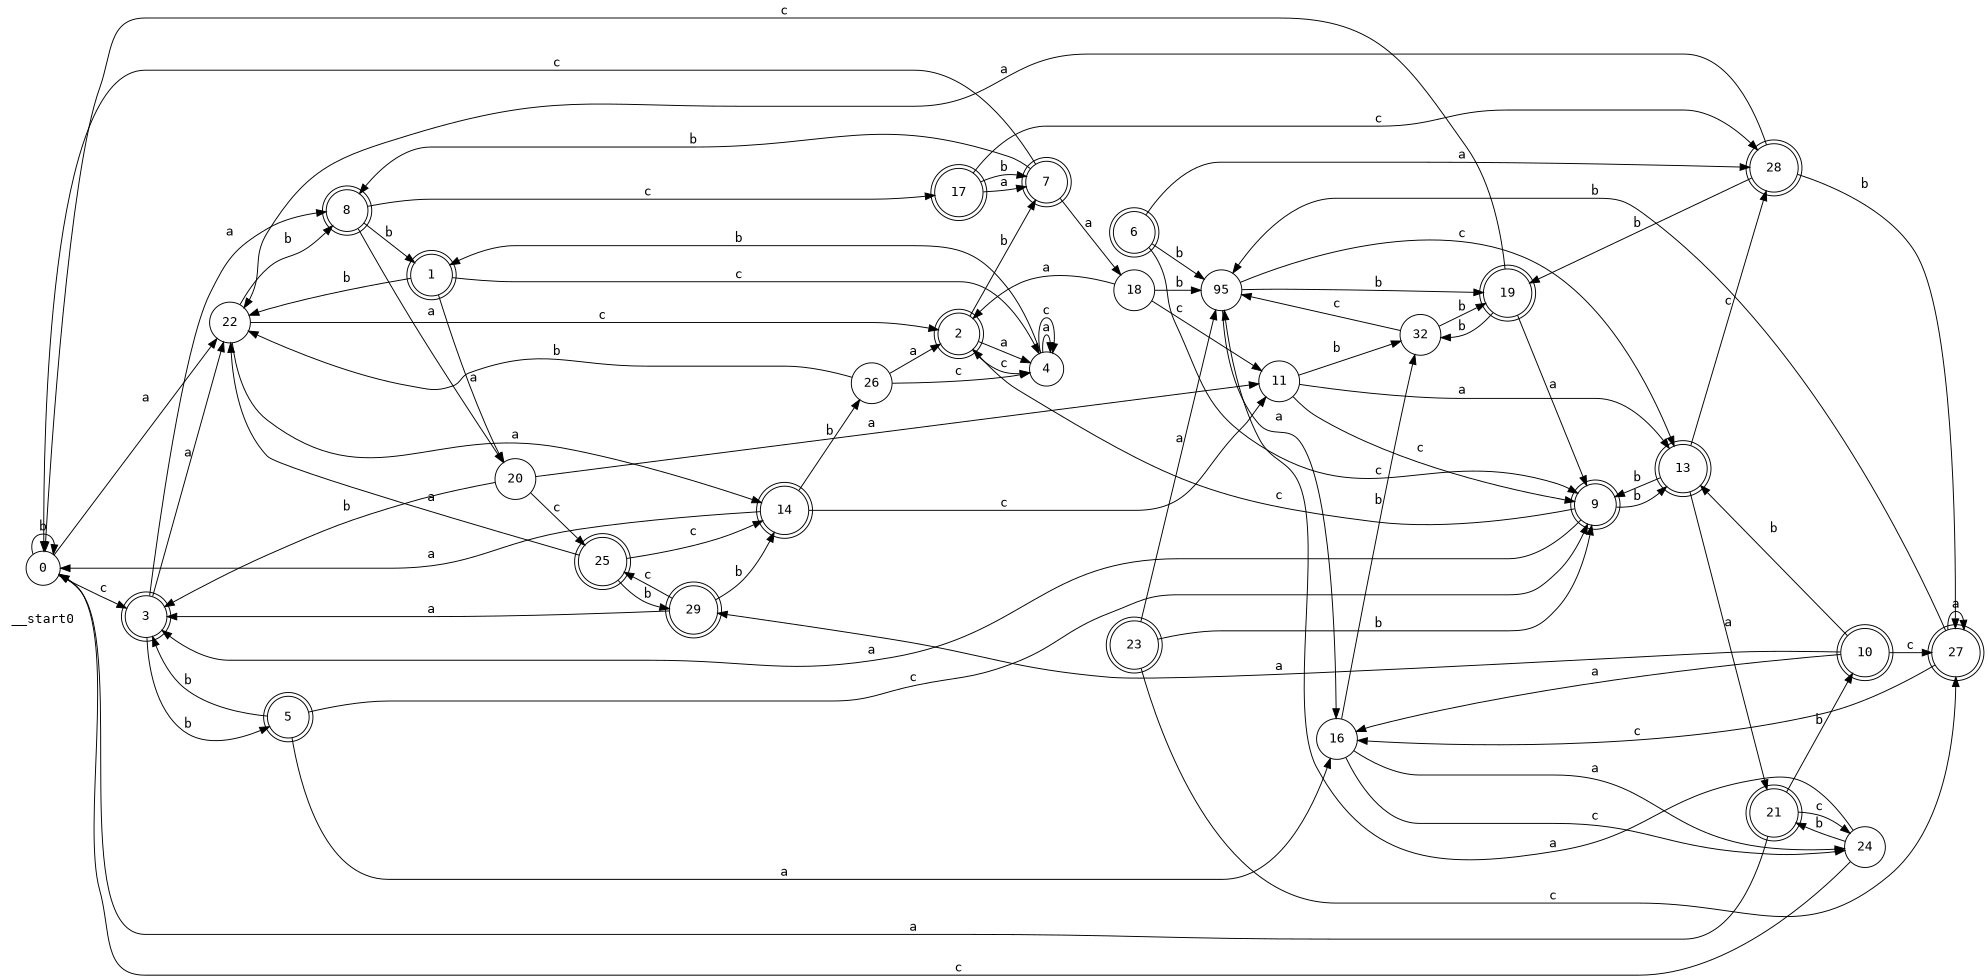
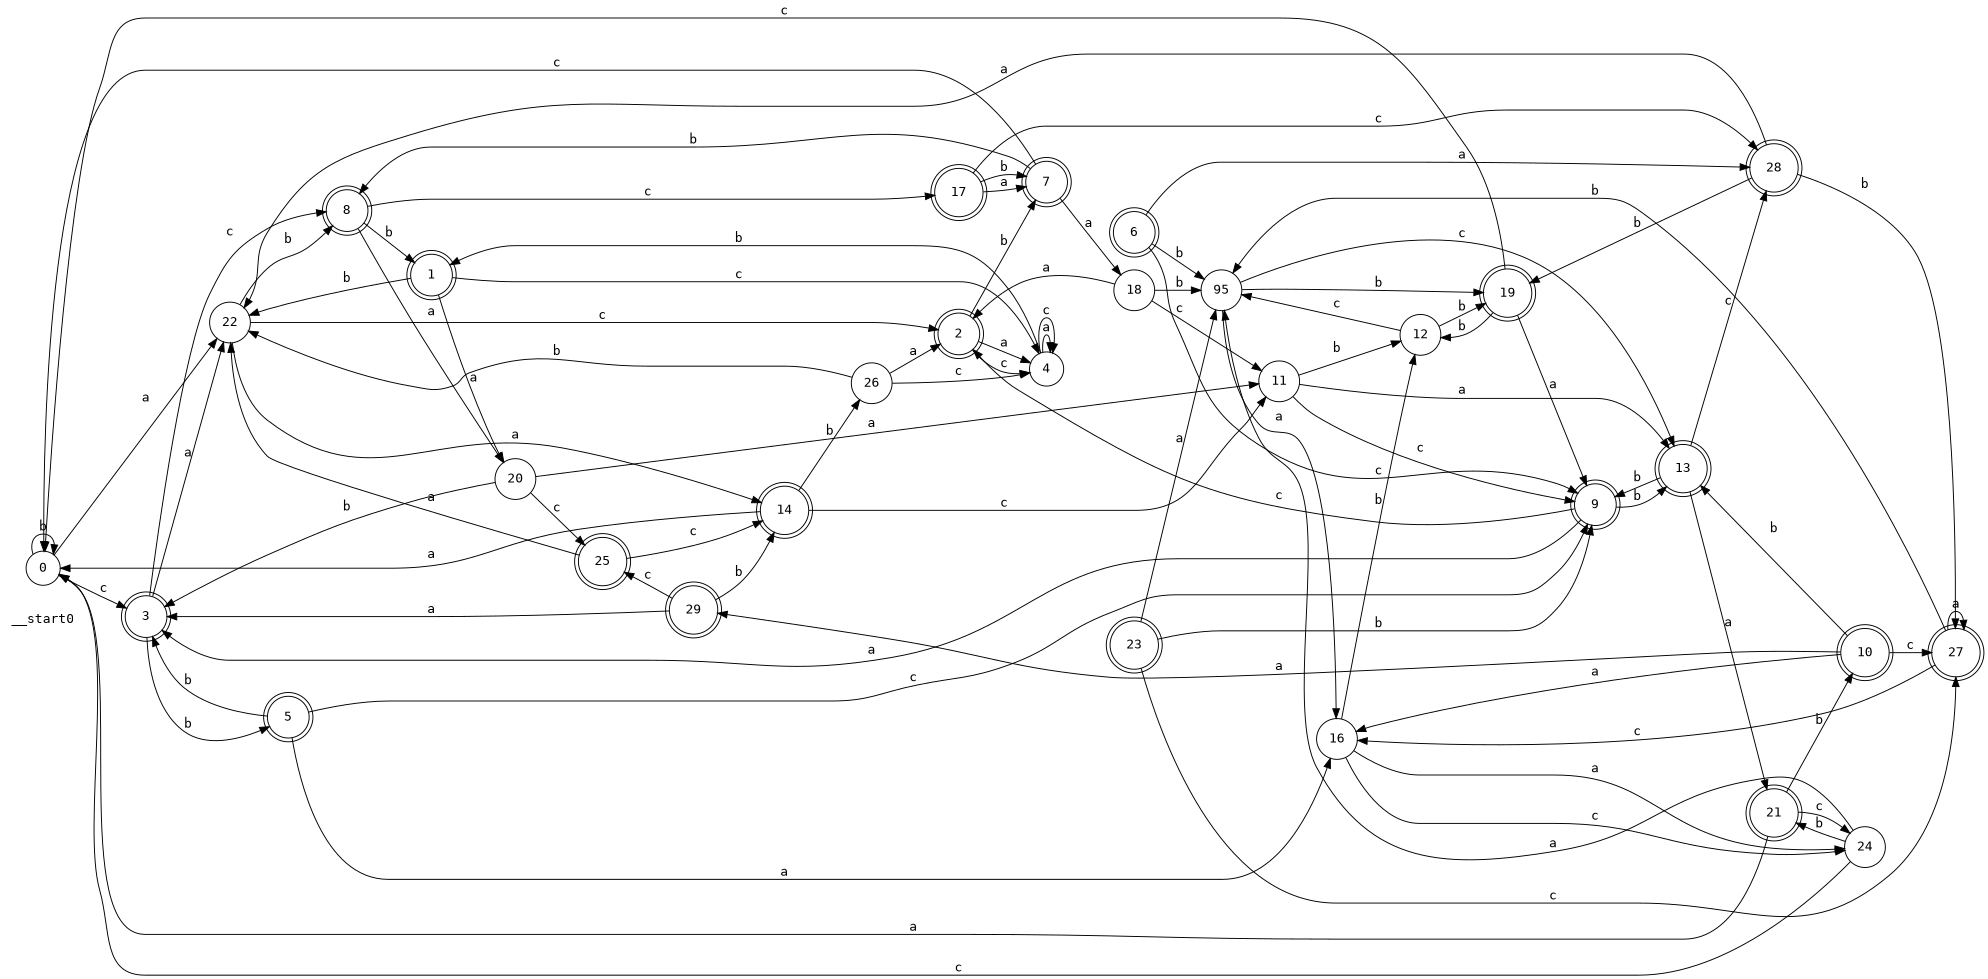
(230, 232) -> (230, 232)
(1420, 335) -> (1420, 335)
(637, 597) -> none
